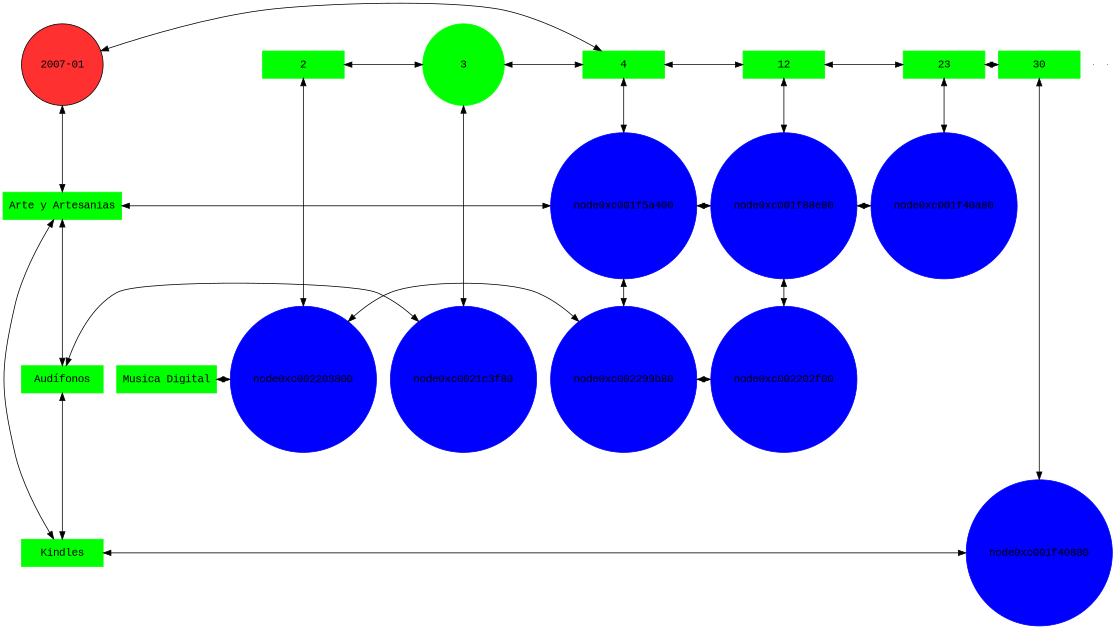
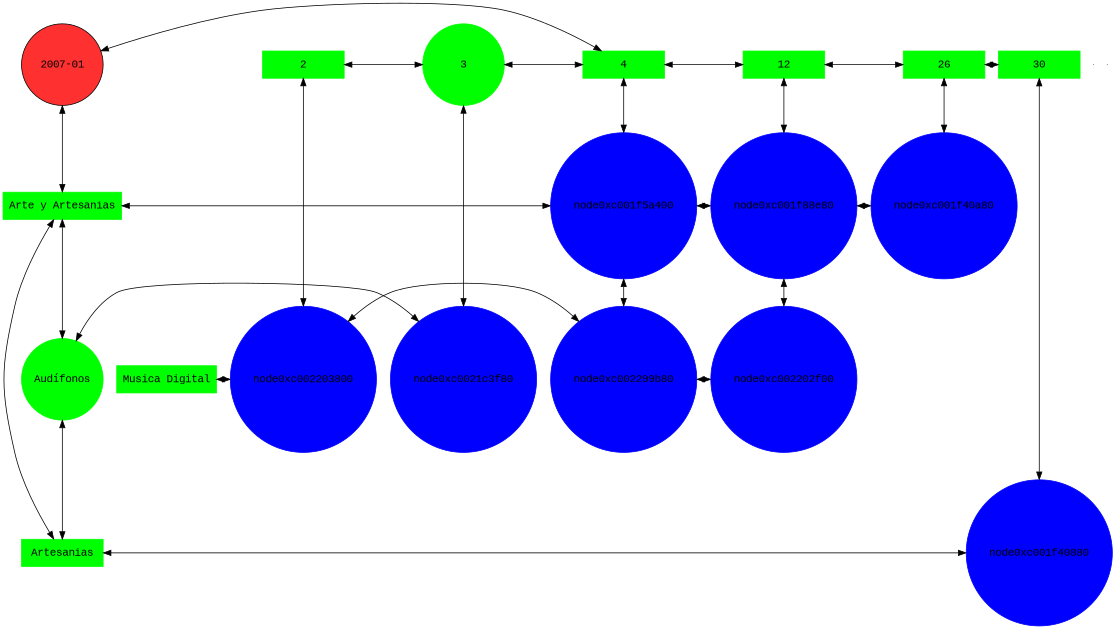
(944, 65) -> (944, 65)
(62, 379) -> (62, 379)
(62, 553) -> (62, 553)
